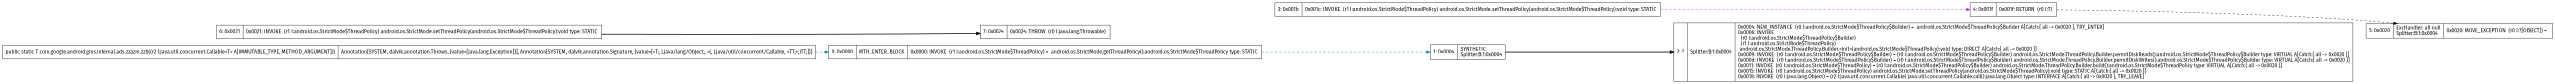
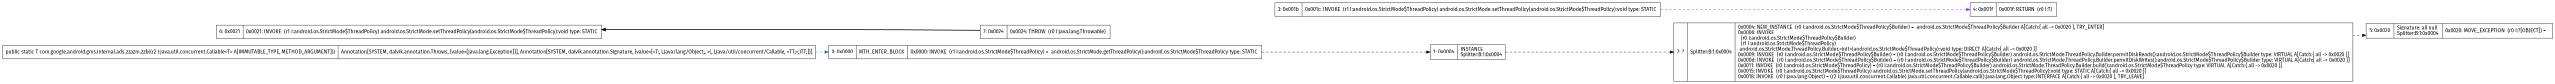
(2225, 14) -> (2358, 36)
(2418, 28) -> (2417, 28)
(789, 34) -> (793, 29)
(1473, 49) -> (1472, 49)
(1344, 52) -> (1344, 52)
(1588, 52) -> (1588, 52)
